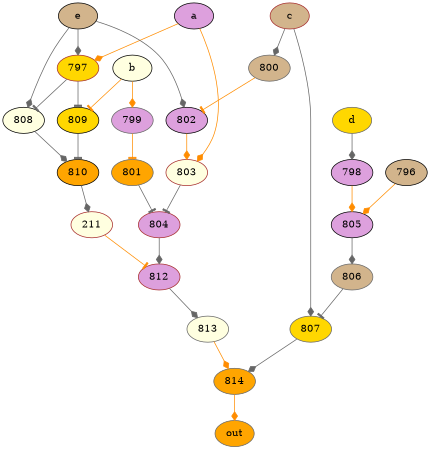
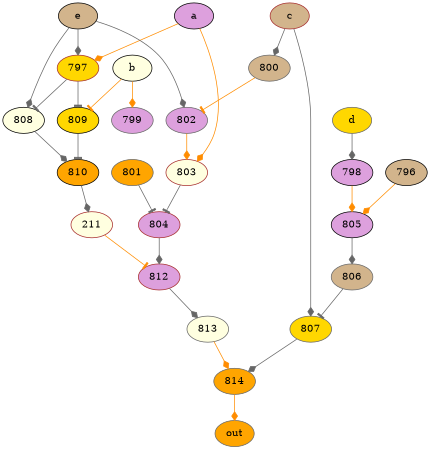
(187, 120) -> (187, 120)
(132, 145) -> none
